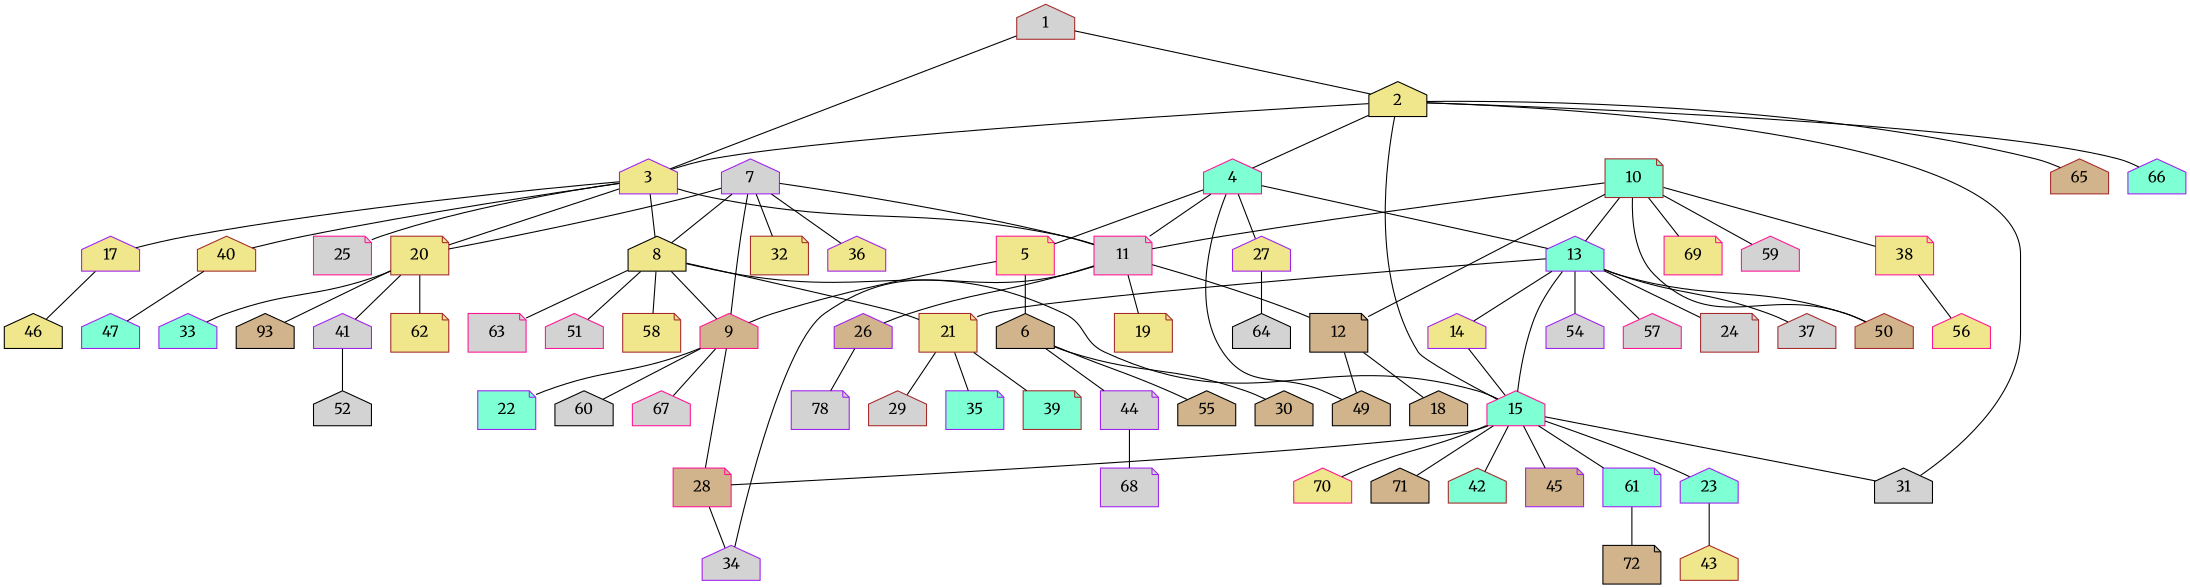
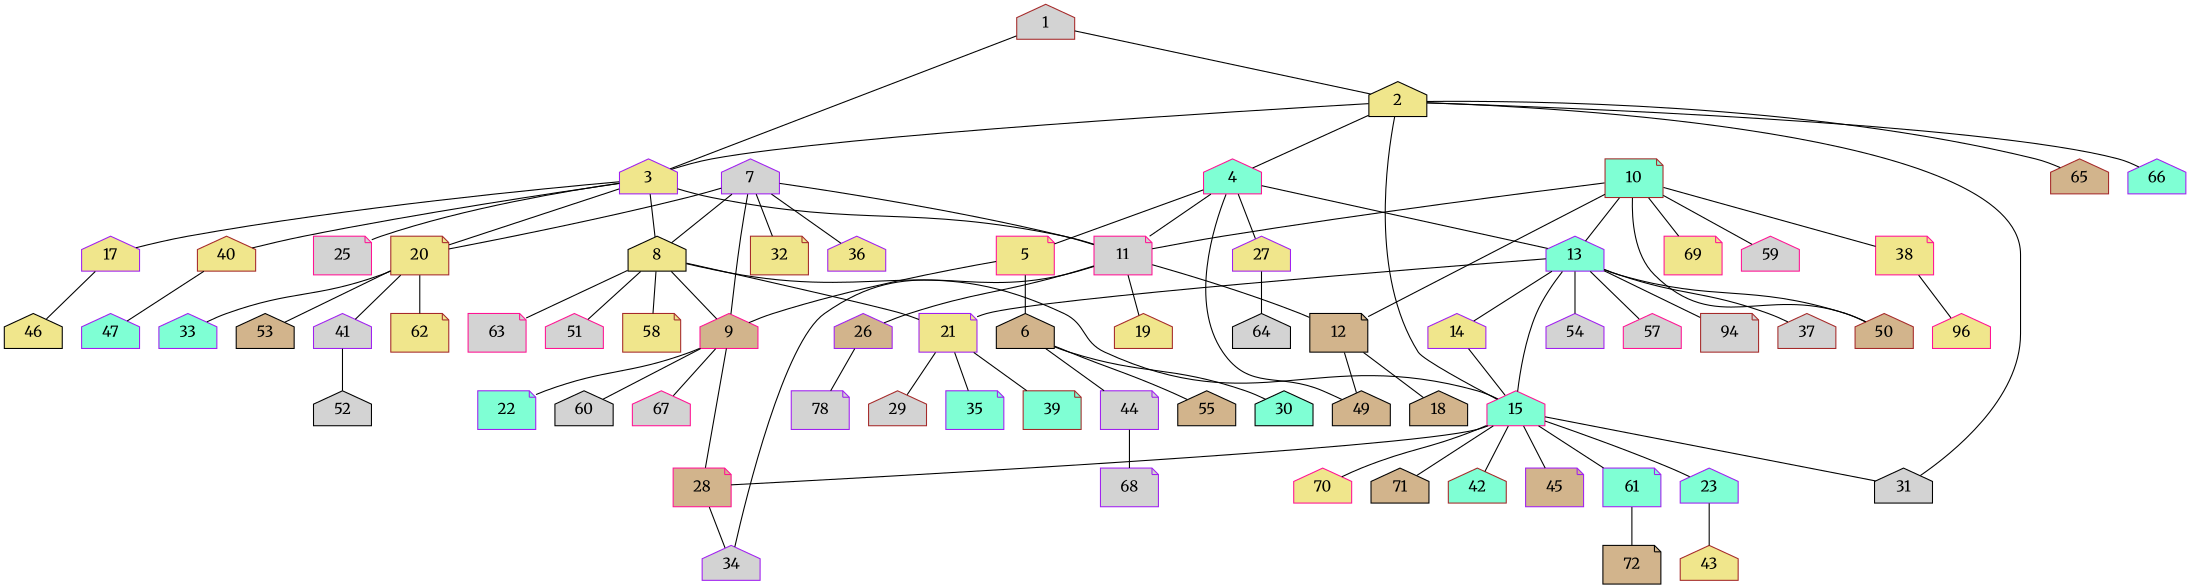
(265, 333) -> (265, 333)
(948, 333) -> (948, 333)
(1143, 333) -> (1143, 333)
(1730, 333) -> (1730, 333)
(1961, 333) -> (1961, 333)
(1284, 410) -> (1284, 410)
